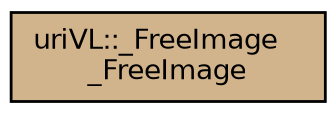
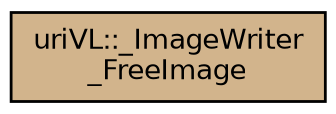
(168, 57) -> (168, 57)
